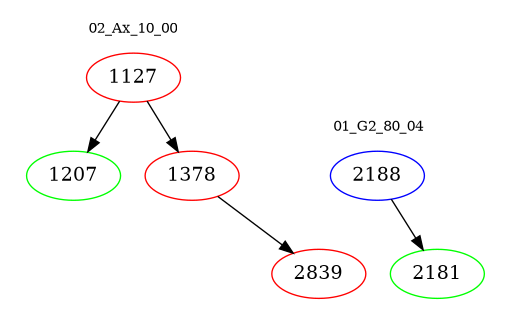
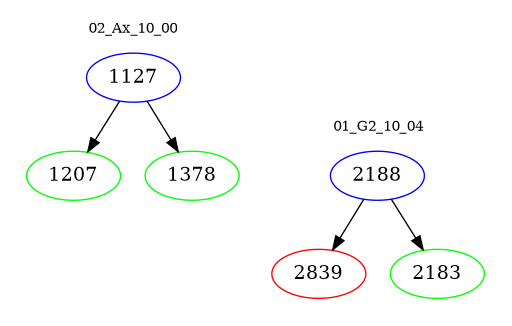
(134, 78) -> (134, 78)
(379, 127) -> (379, 127)
(192, 176) -> (192, 176)
(250, 221) -> (352, 219)
(437, 274) -> (437, 274)
